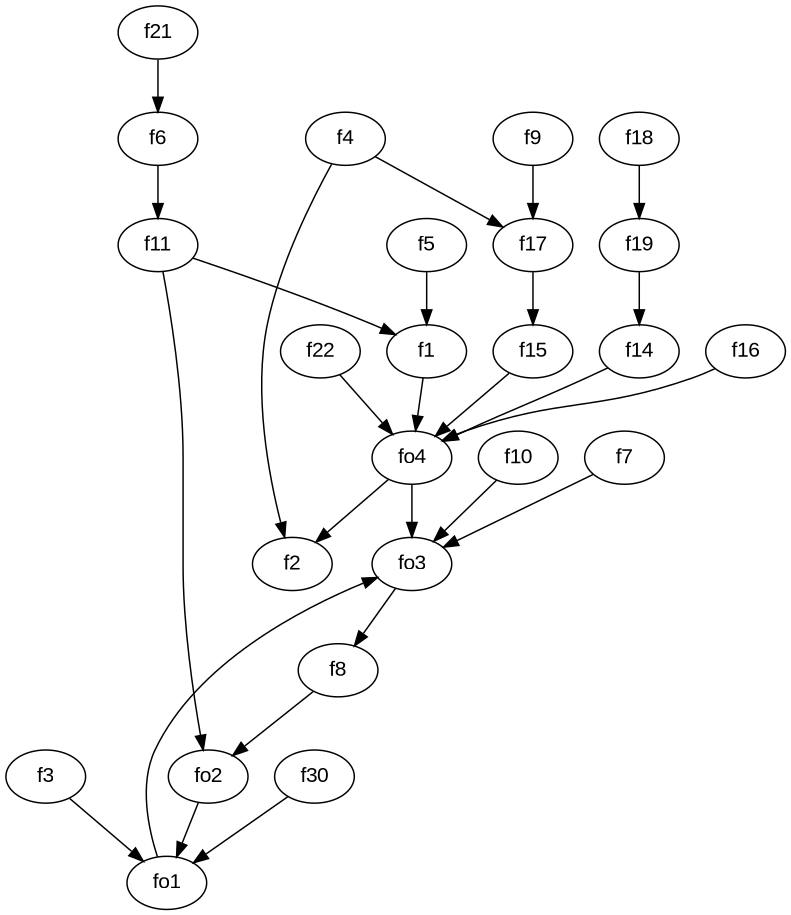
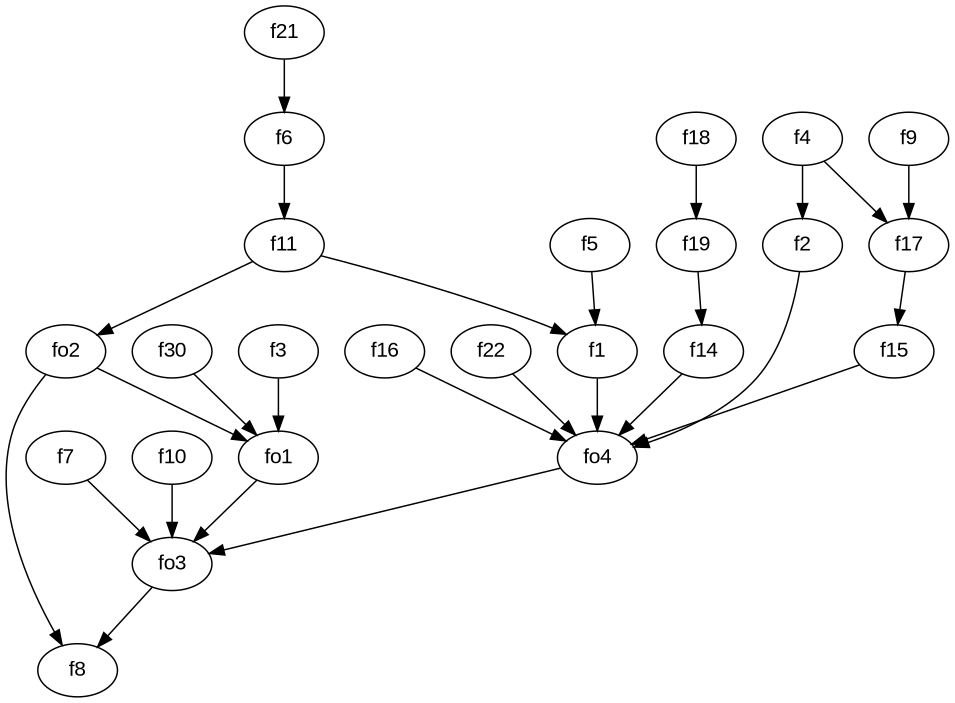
(358, 506) -> (753, 382)
(279, 719) -> (8, 503)
